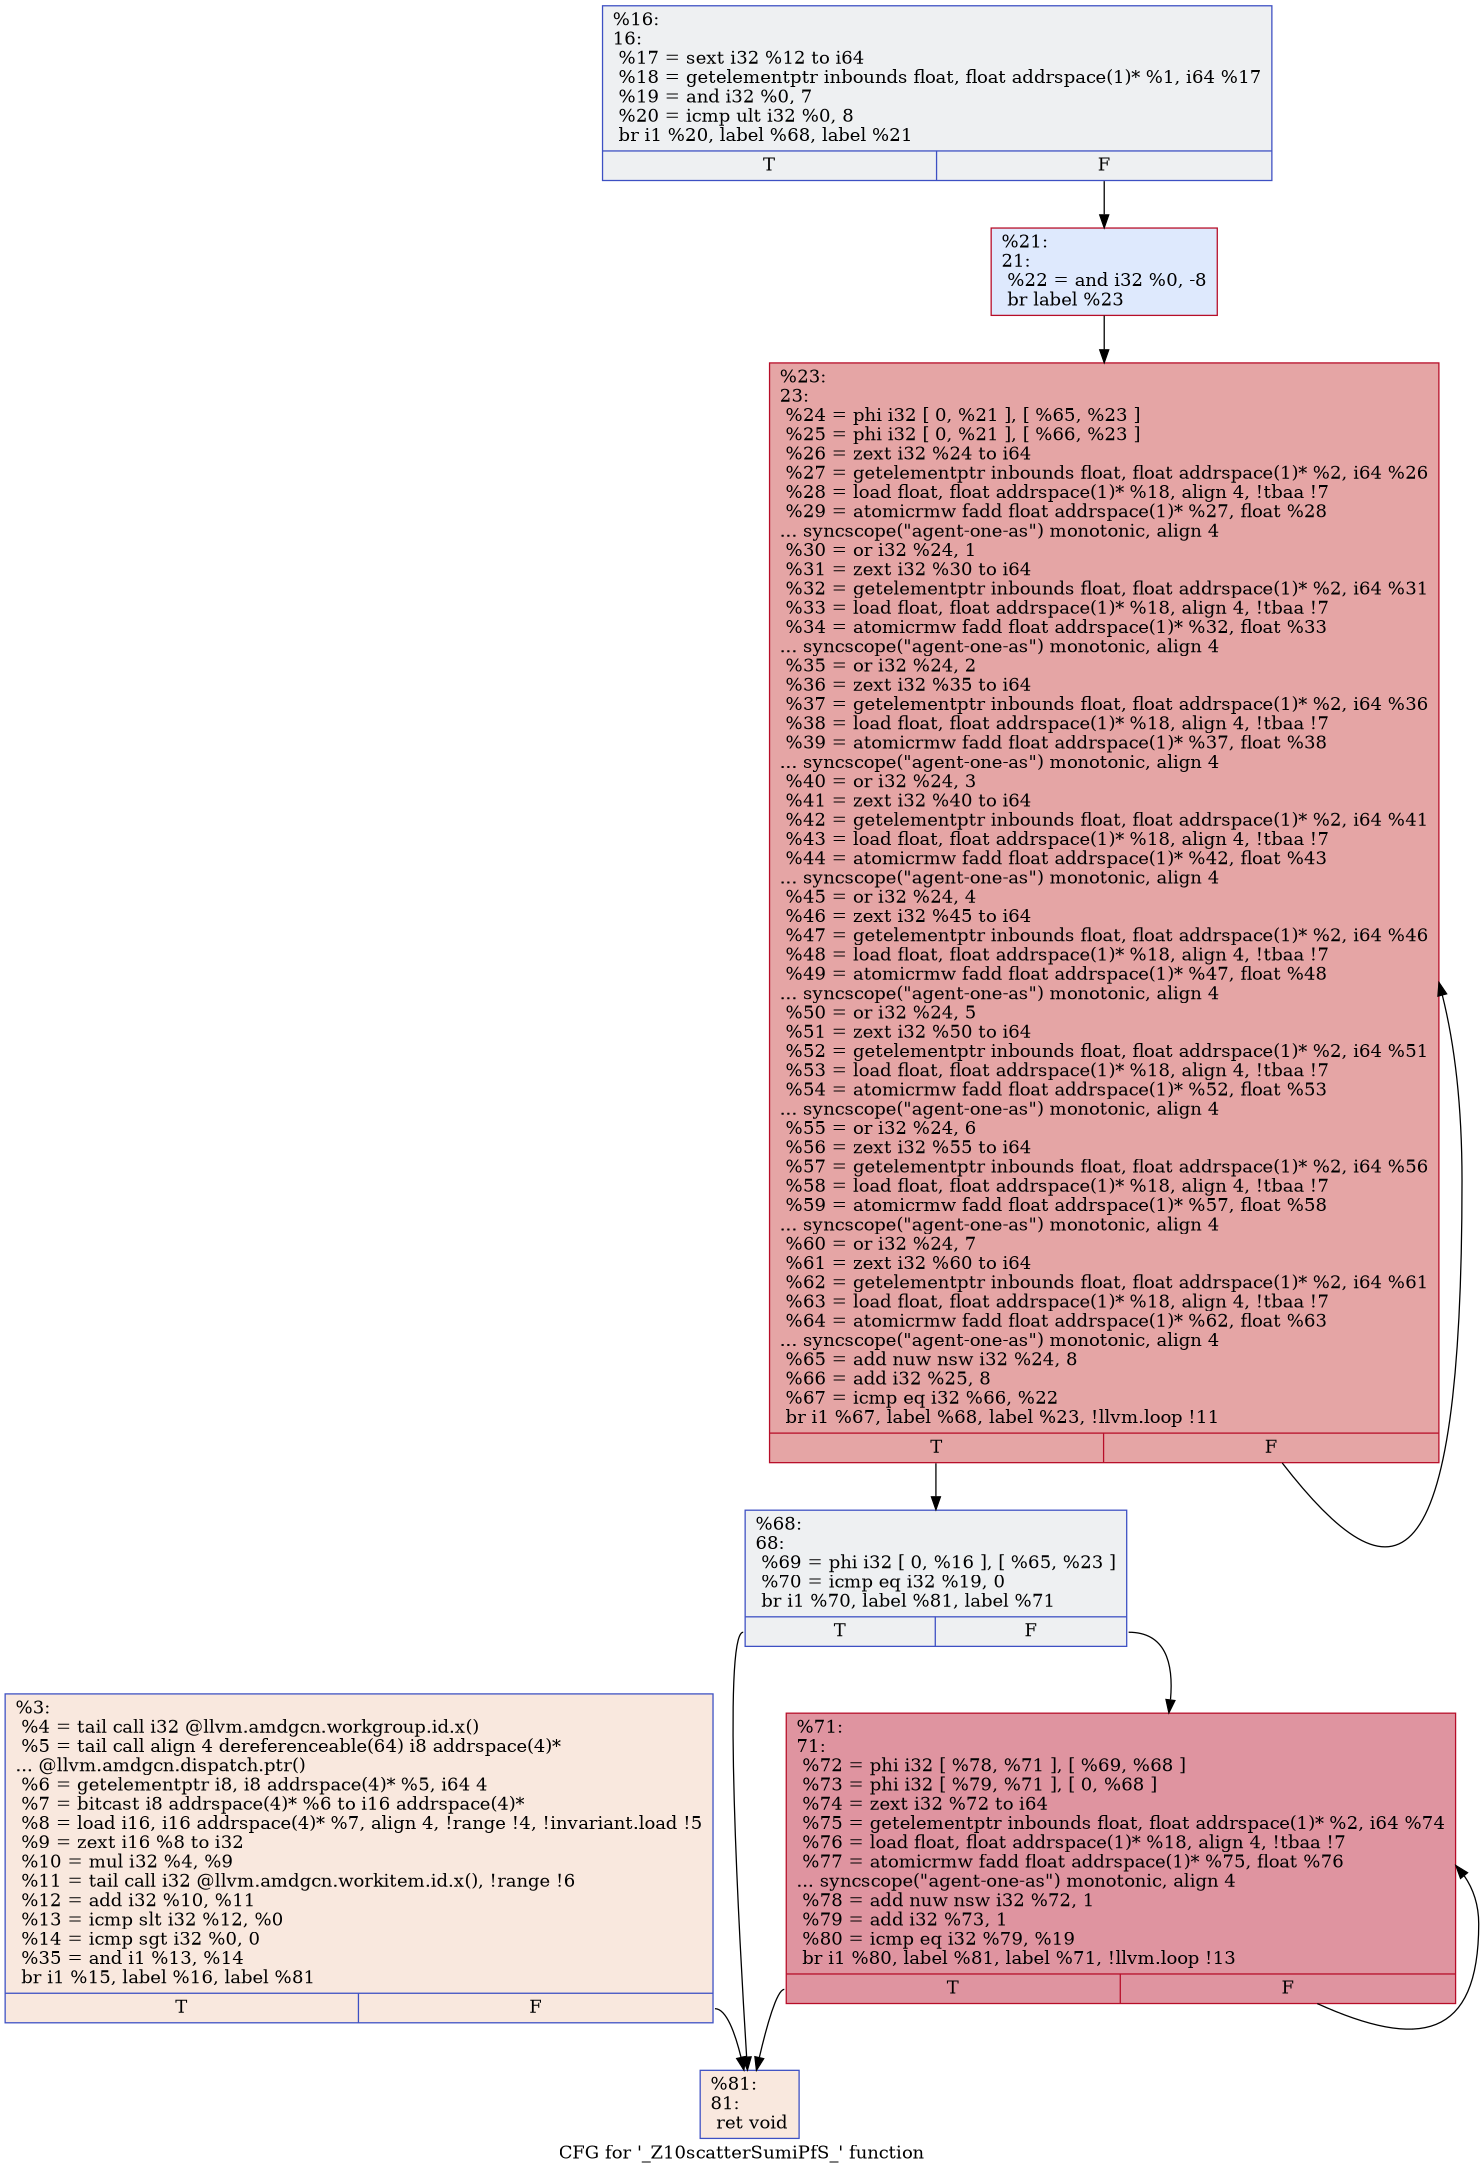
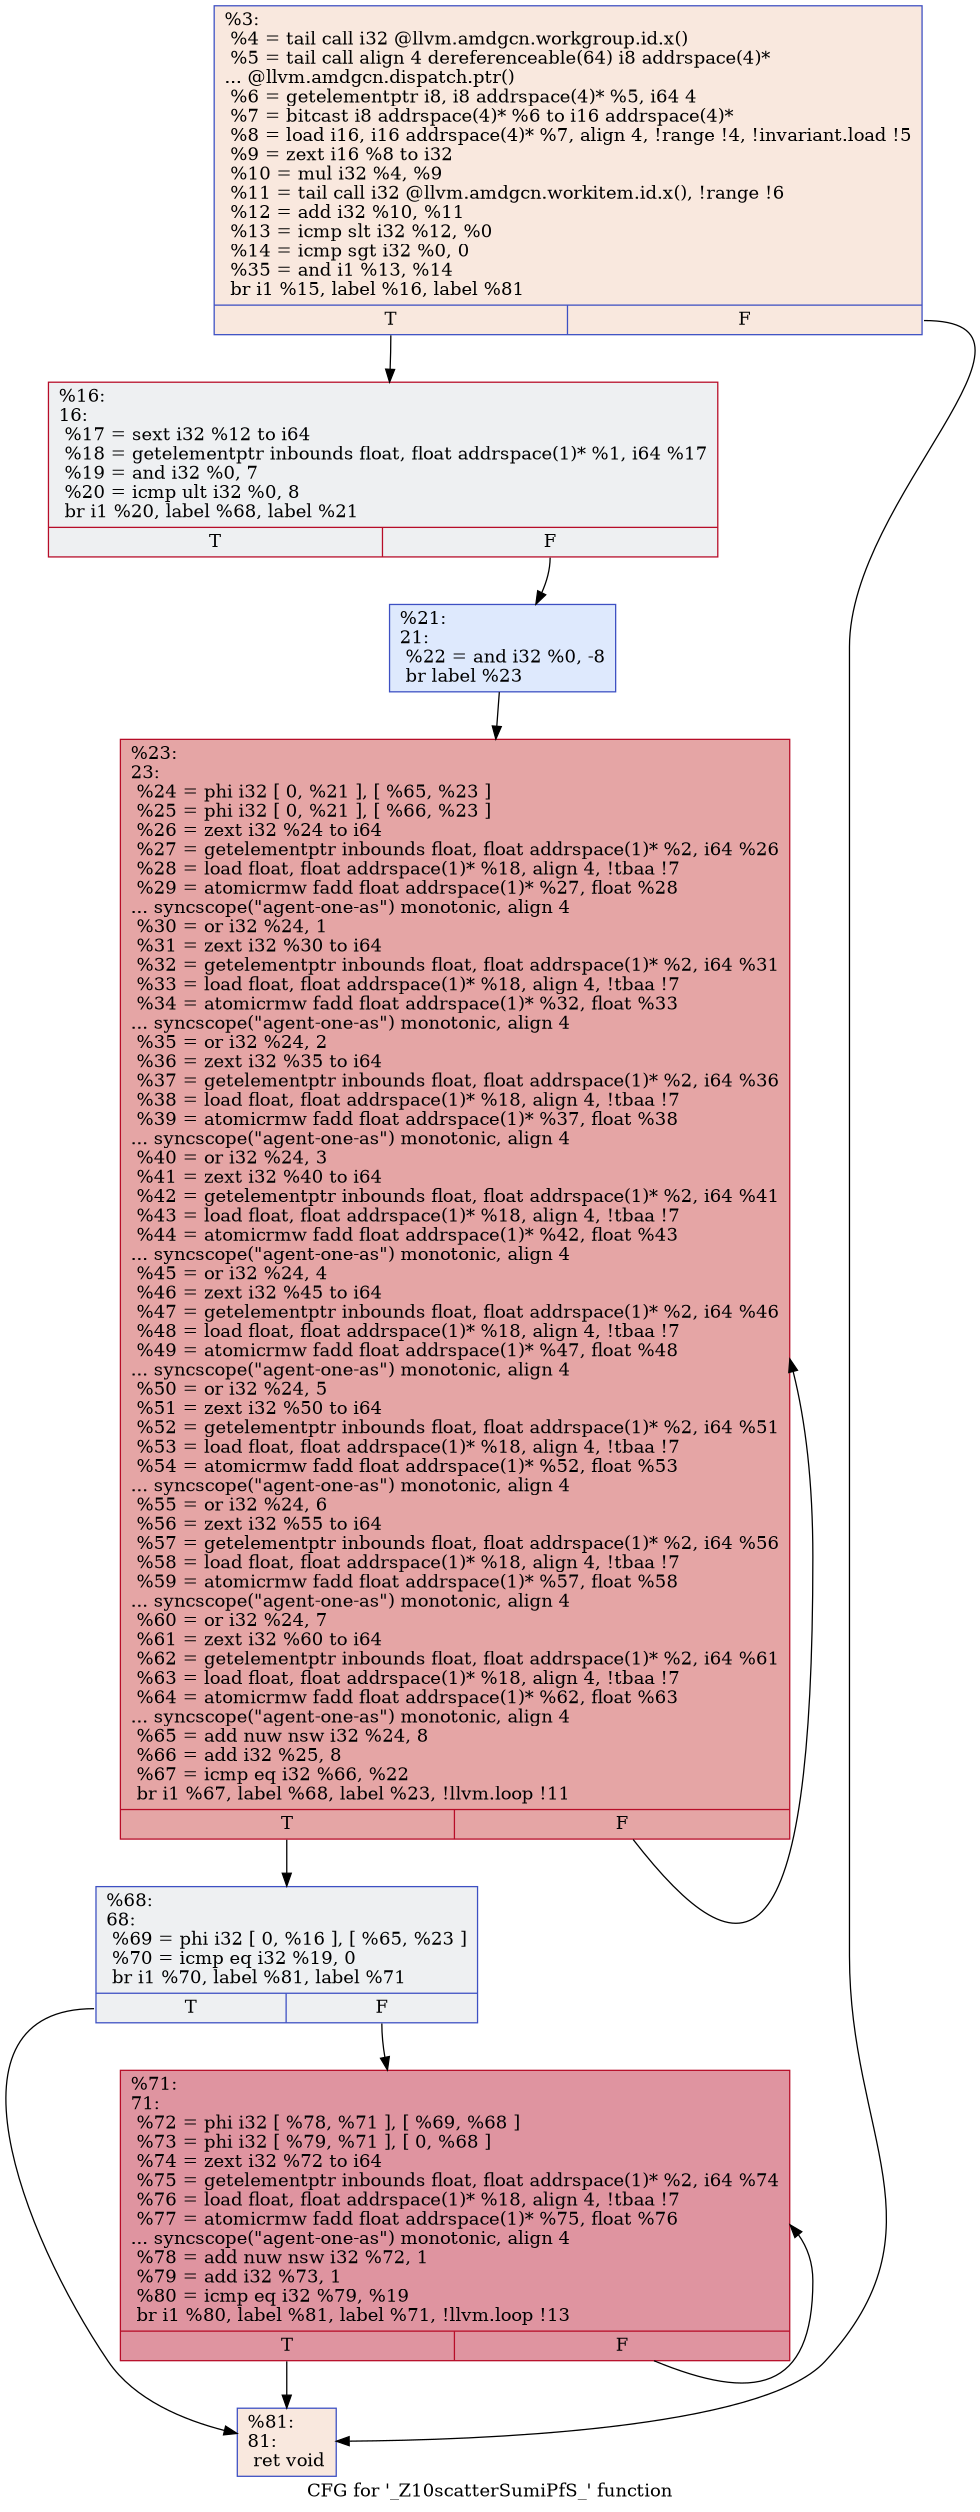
(937, 93) -> (383, 470)
(1104, 272) -> (503, 648)
none -> (391, 352)
